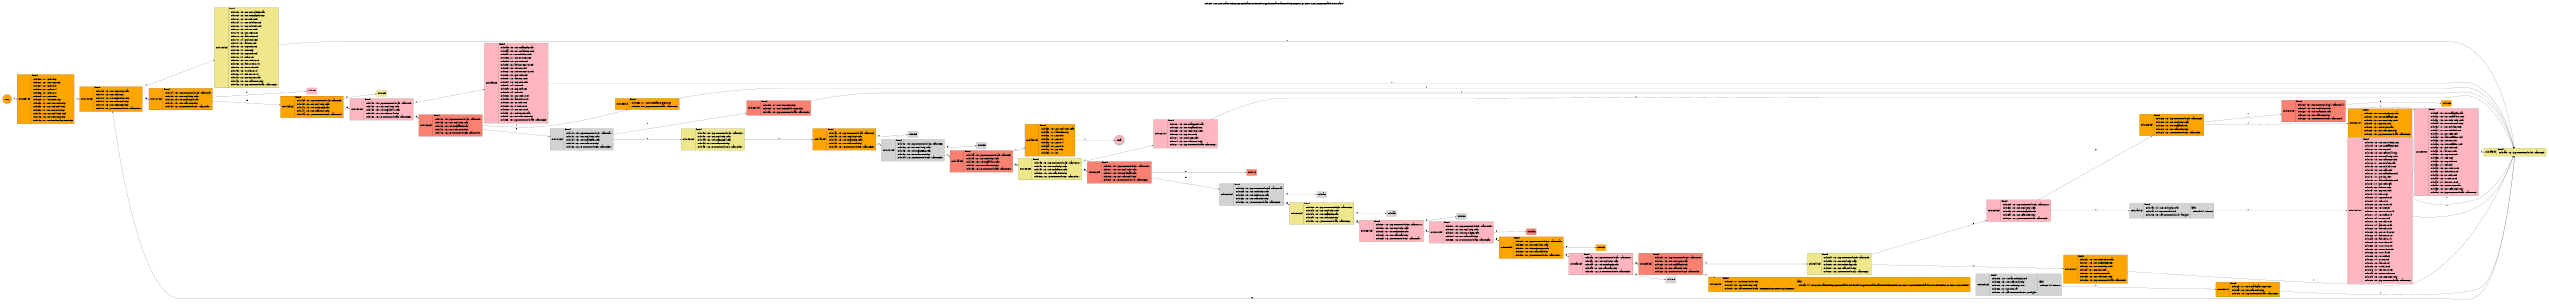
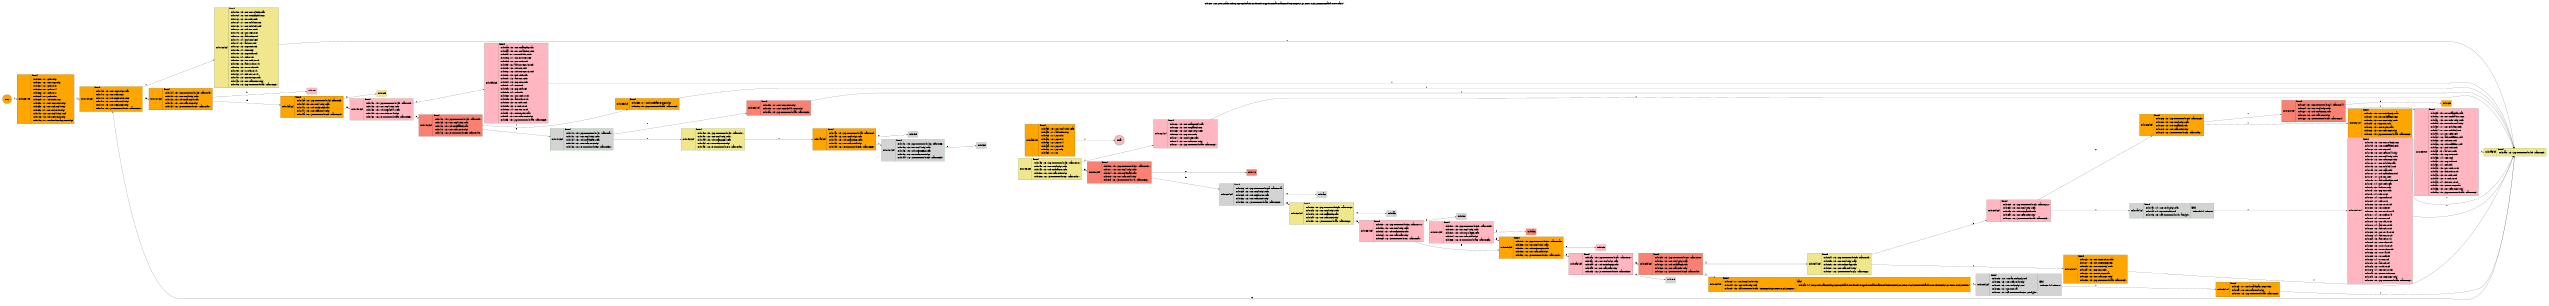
(981, 161) -> none
(1426, 232) -> (1456, 249)
(1601, 248) -> (1601, 248)
none -> (1972, 285)
